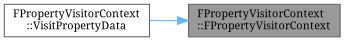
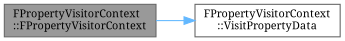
(164, 21) -> (170, 21)
